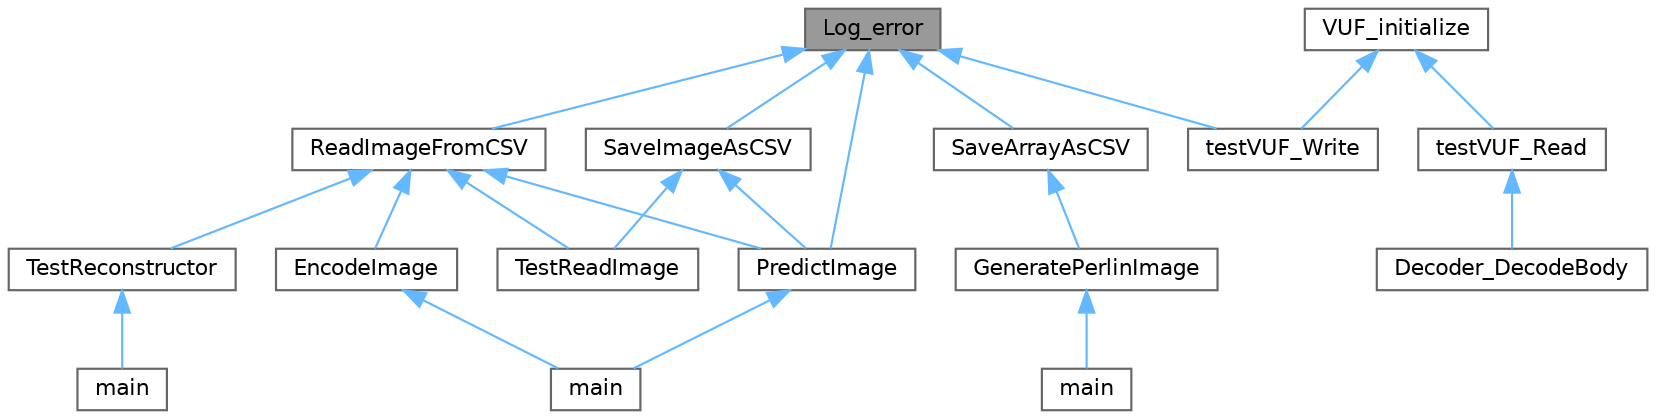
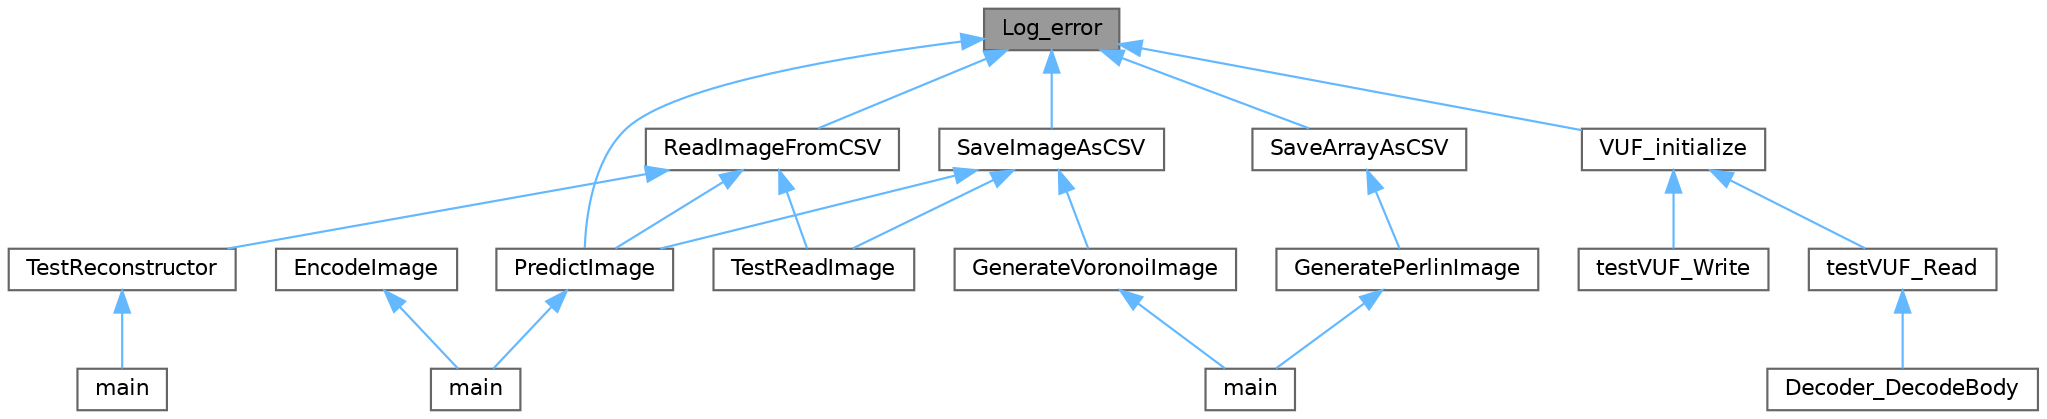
(1088, 92) -> (1361, 89)
(388, 220) -> none
none -> (1095, 269)
